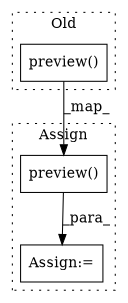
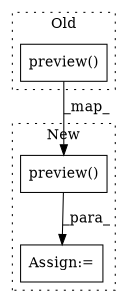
(64, 135) -> (64, 135)
